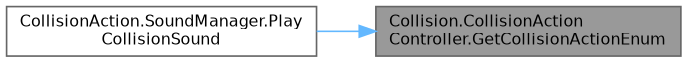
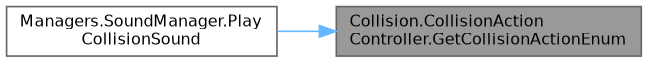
(162, 31) -> (142, 31)
